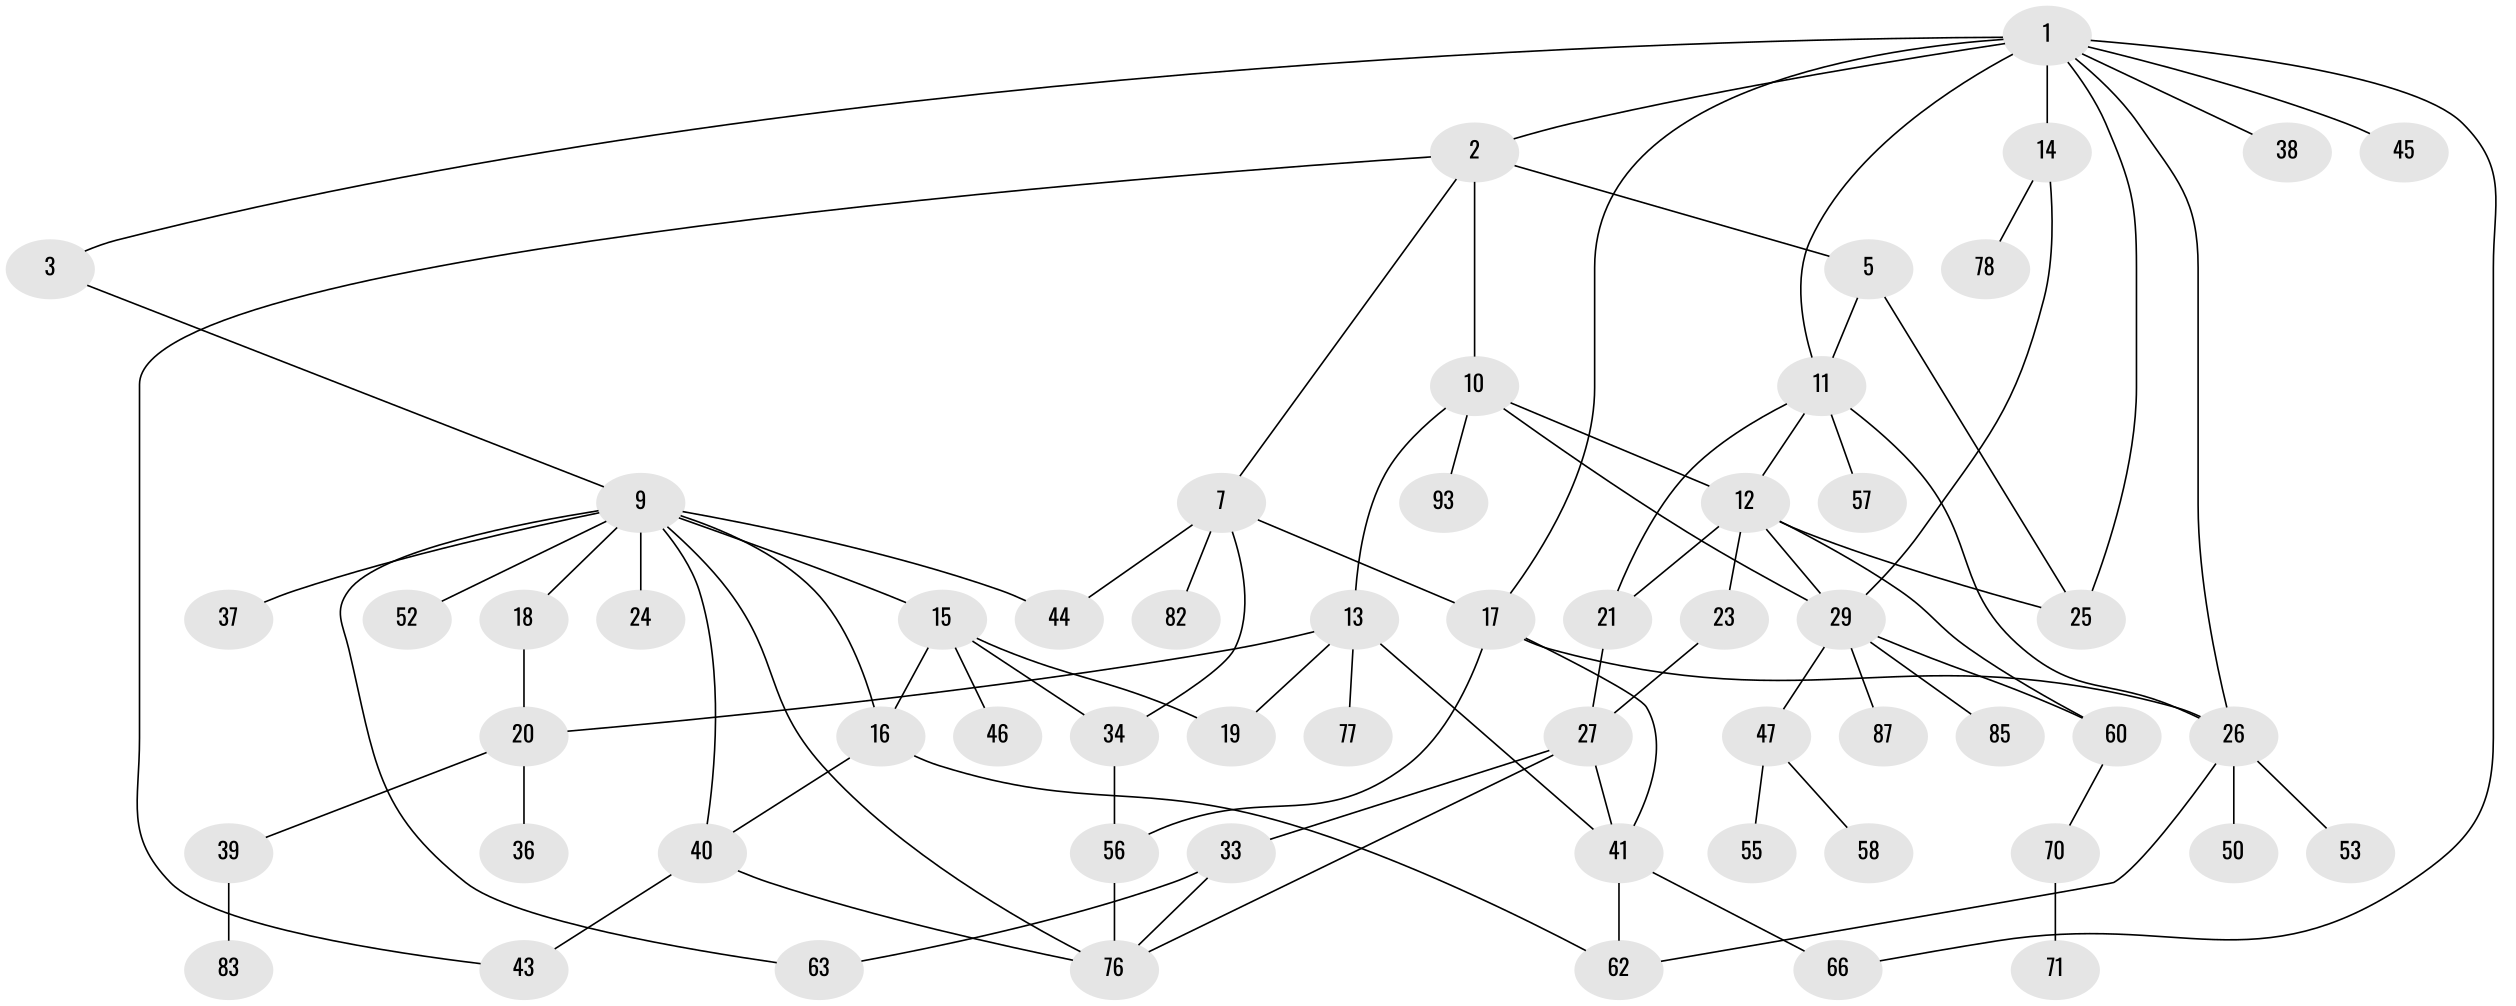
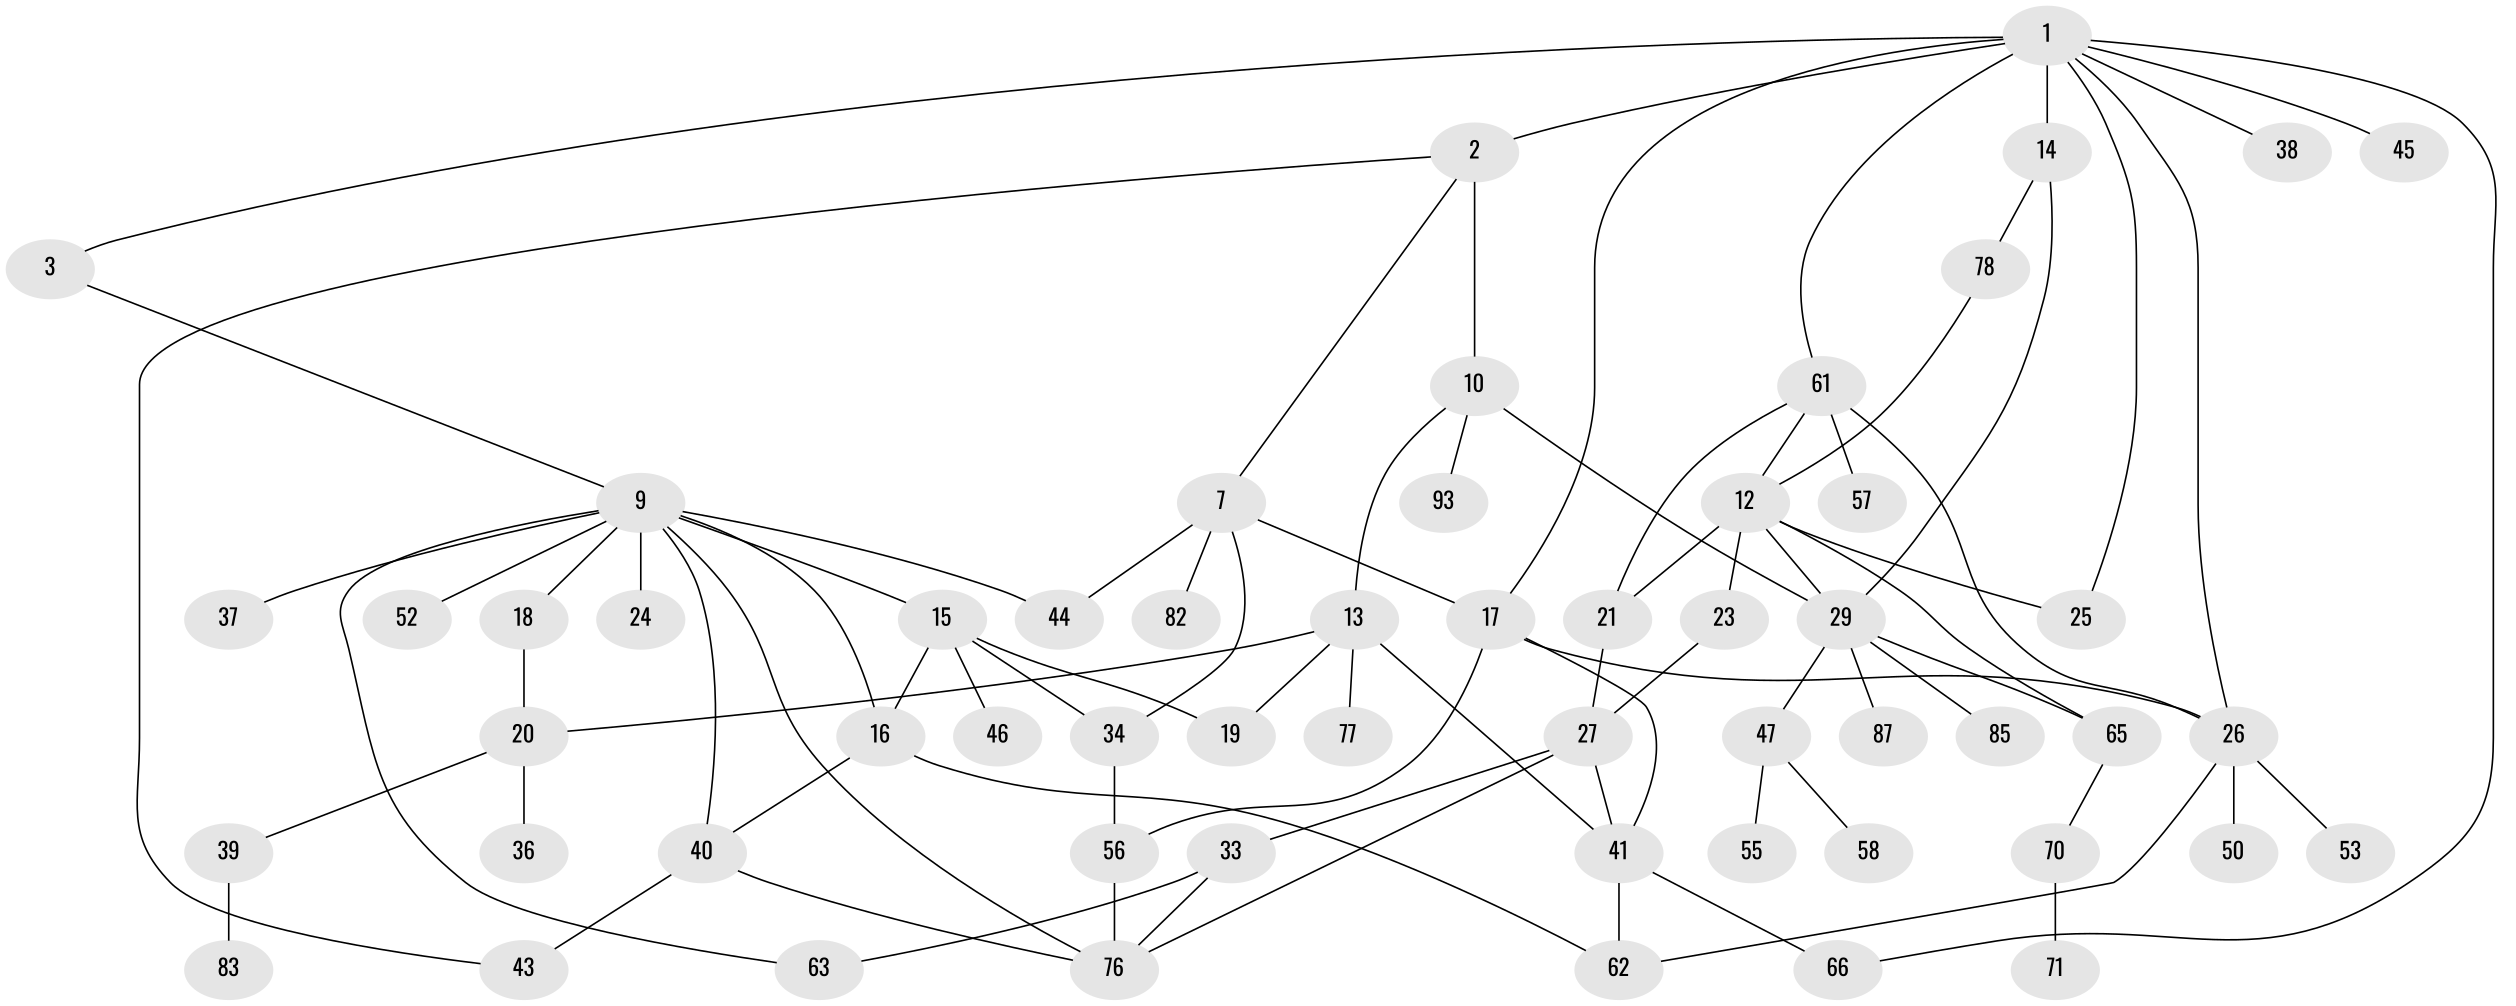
(1869, 269) -> none
(1822, 386) -> (1822, 386)
(1610, 444) -> (1890, 406)
(2117, 736) -> (2117, 736)
